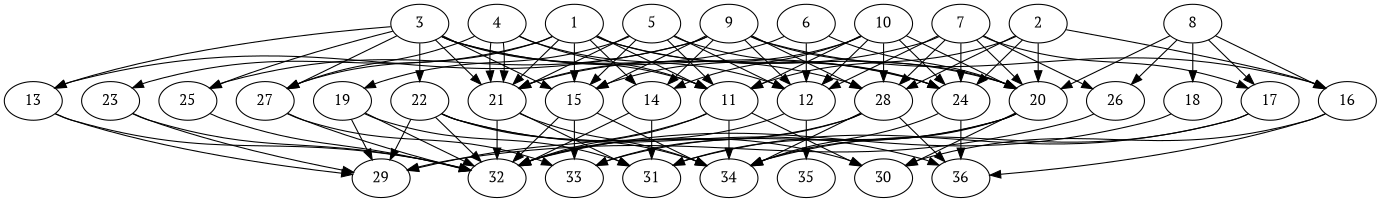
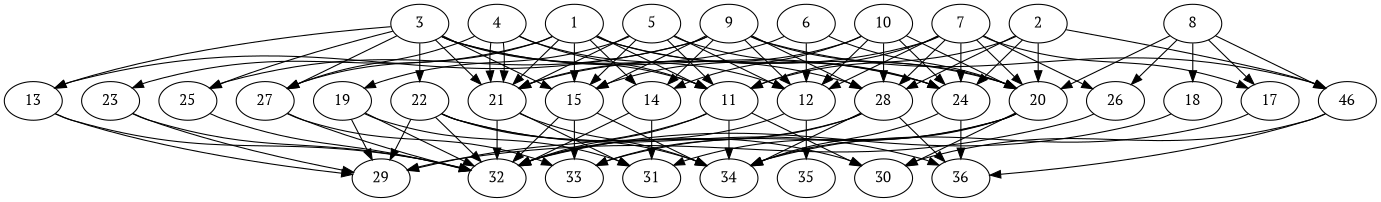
(811, 60) -> (850, 61)
(1347, 101) -> (1347, 101)
(966, 140) -> none
